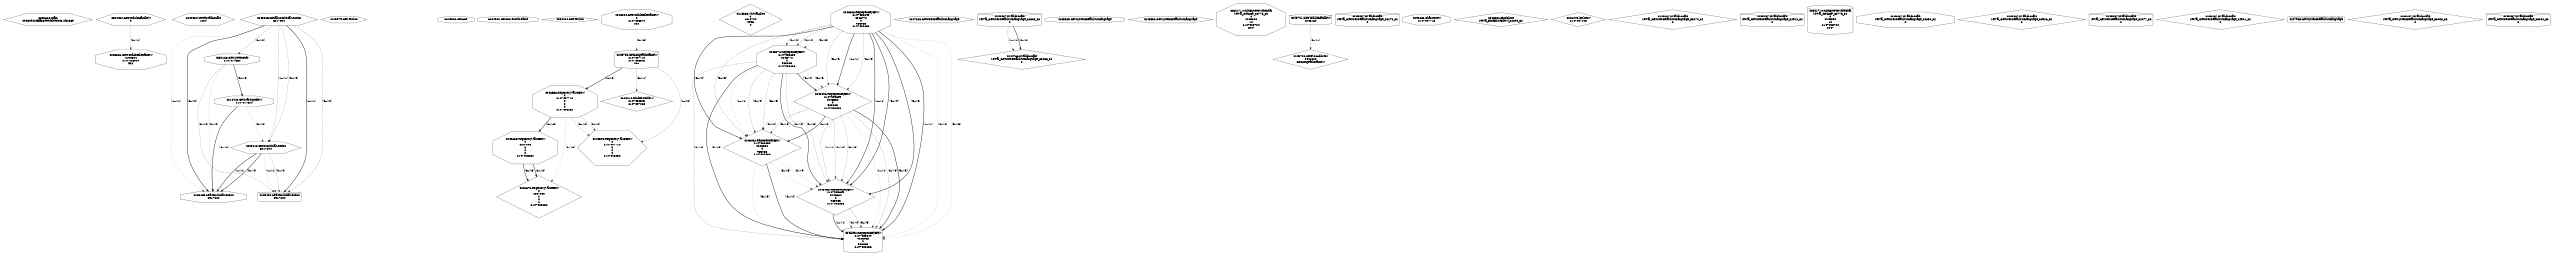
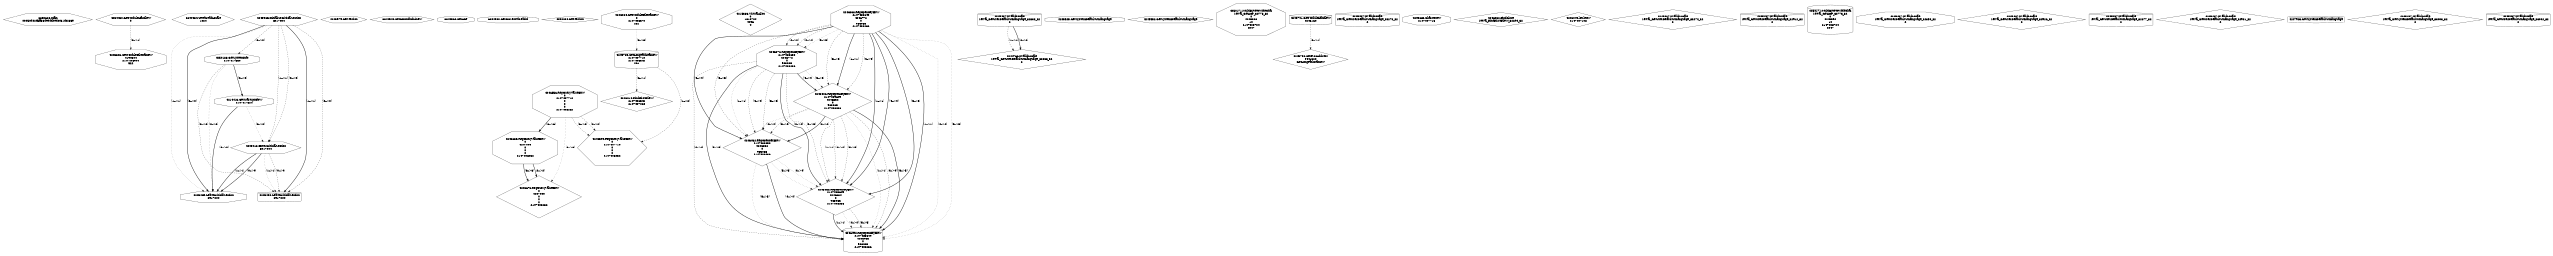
none -> (402, 20)
(934, 20) -> none
(605, 78) -> none
